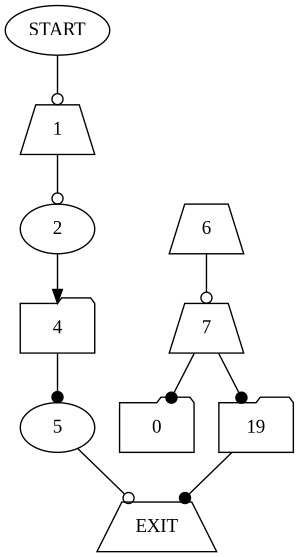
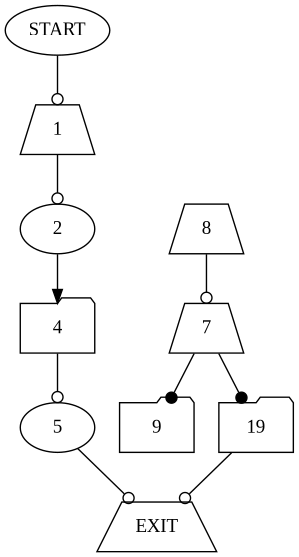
(206, 229) -> (206, 229)
(58, 372) -> (58, 372)
(157, 428) -> (157, 428)
(210, 473) -> (210, 473)
